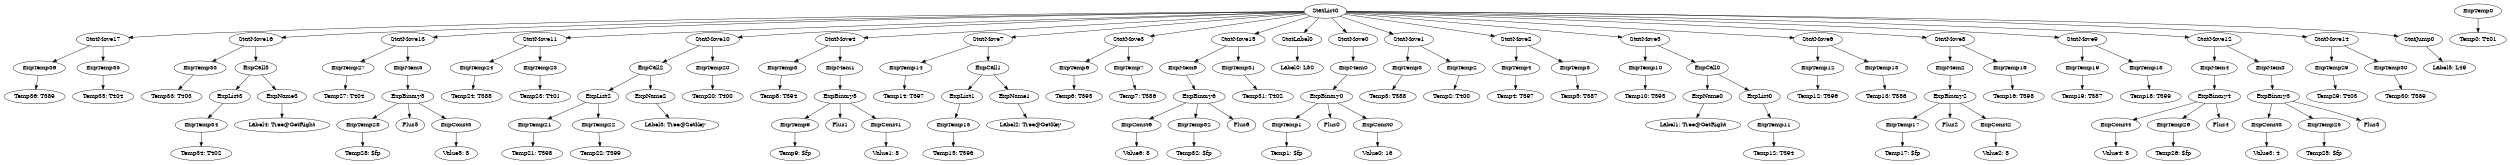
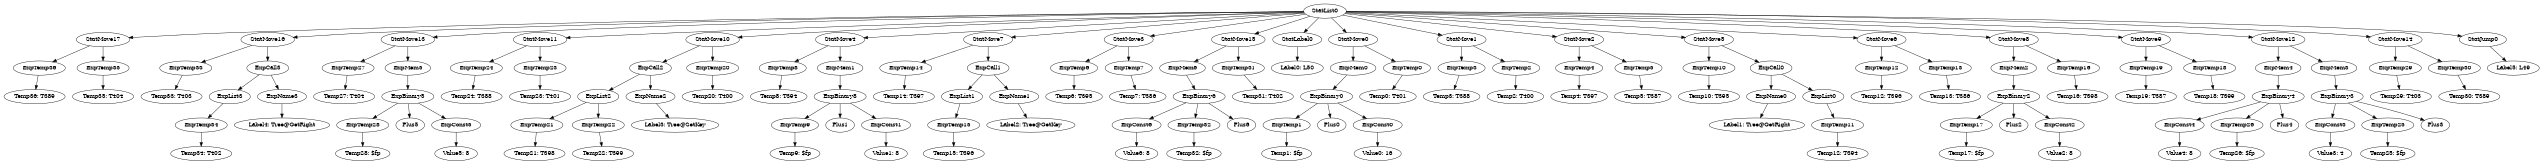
none -> (1378, 53)
